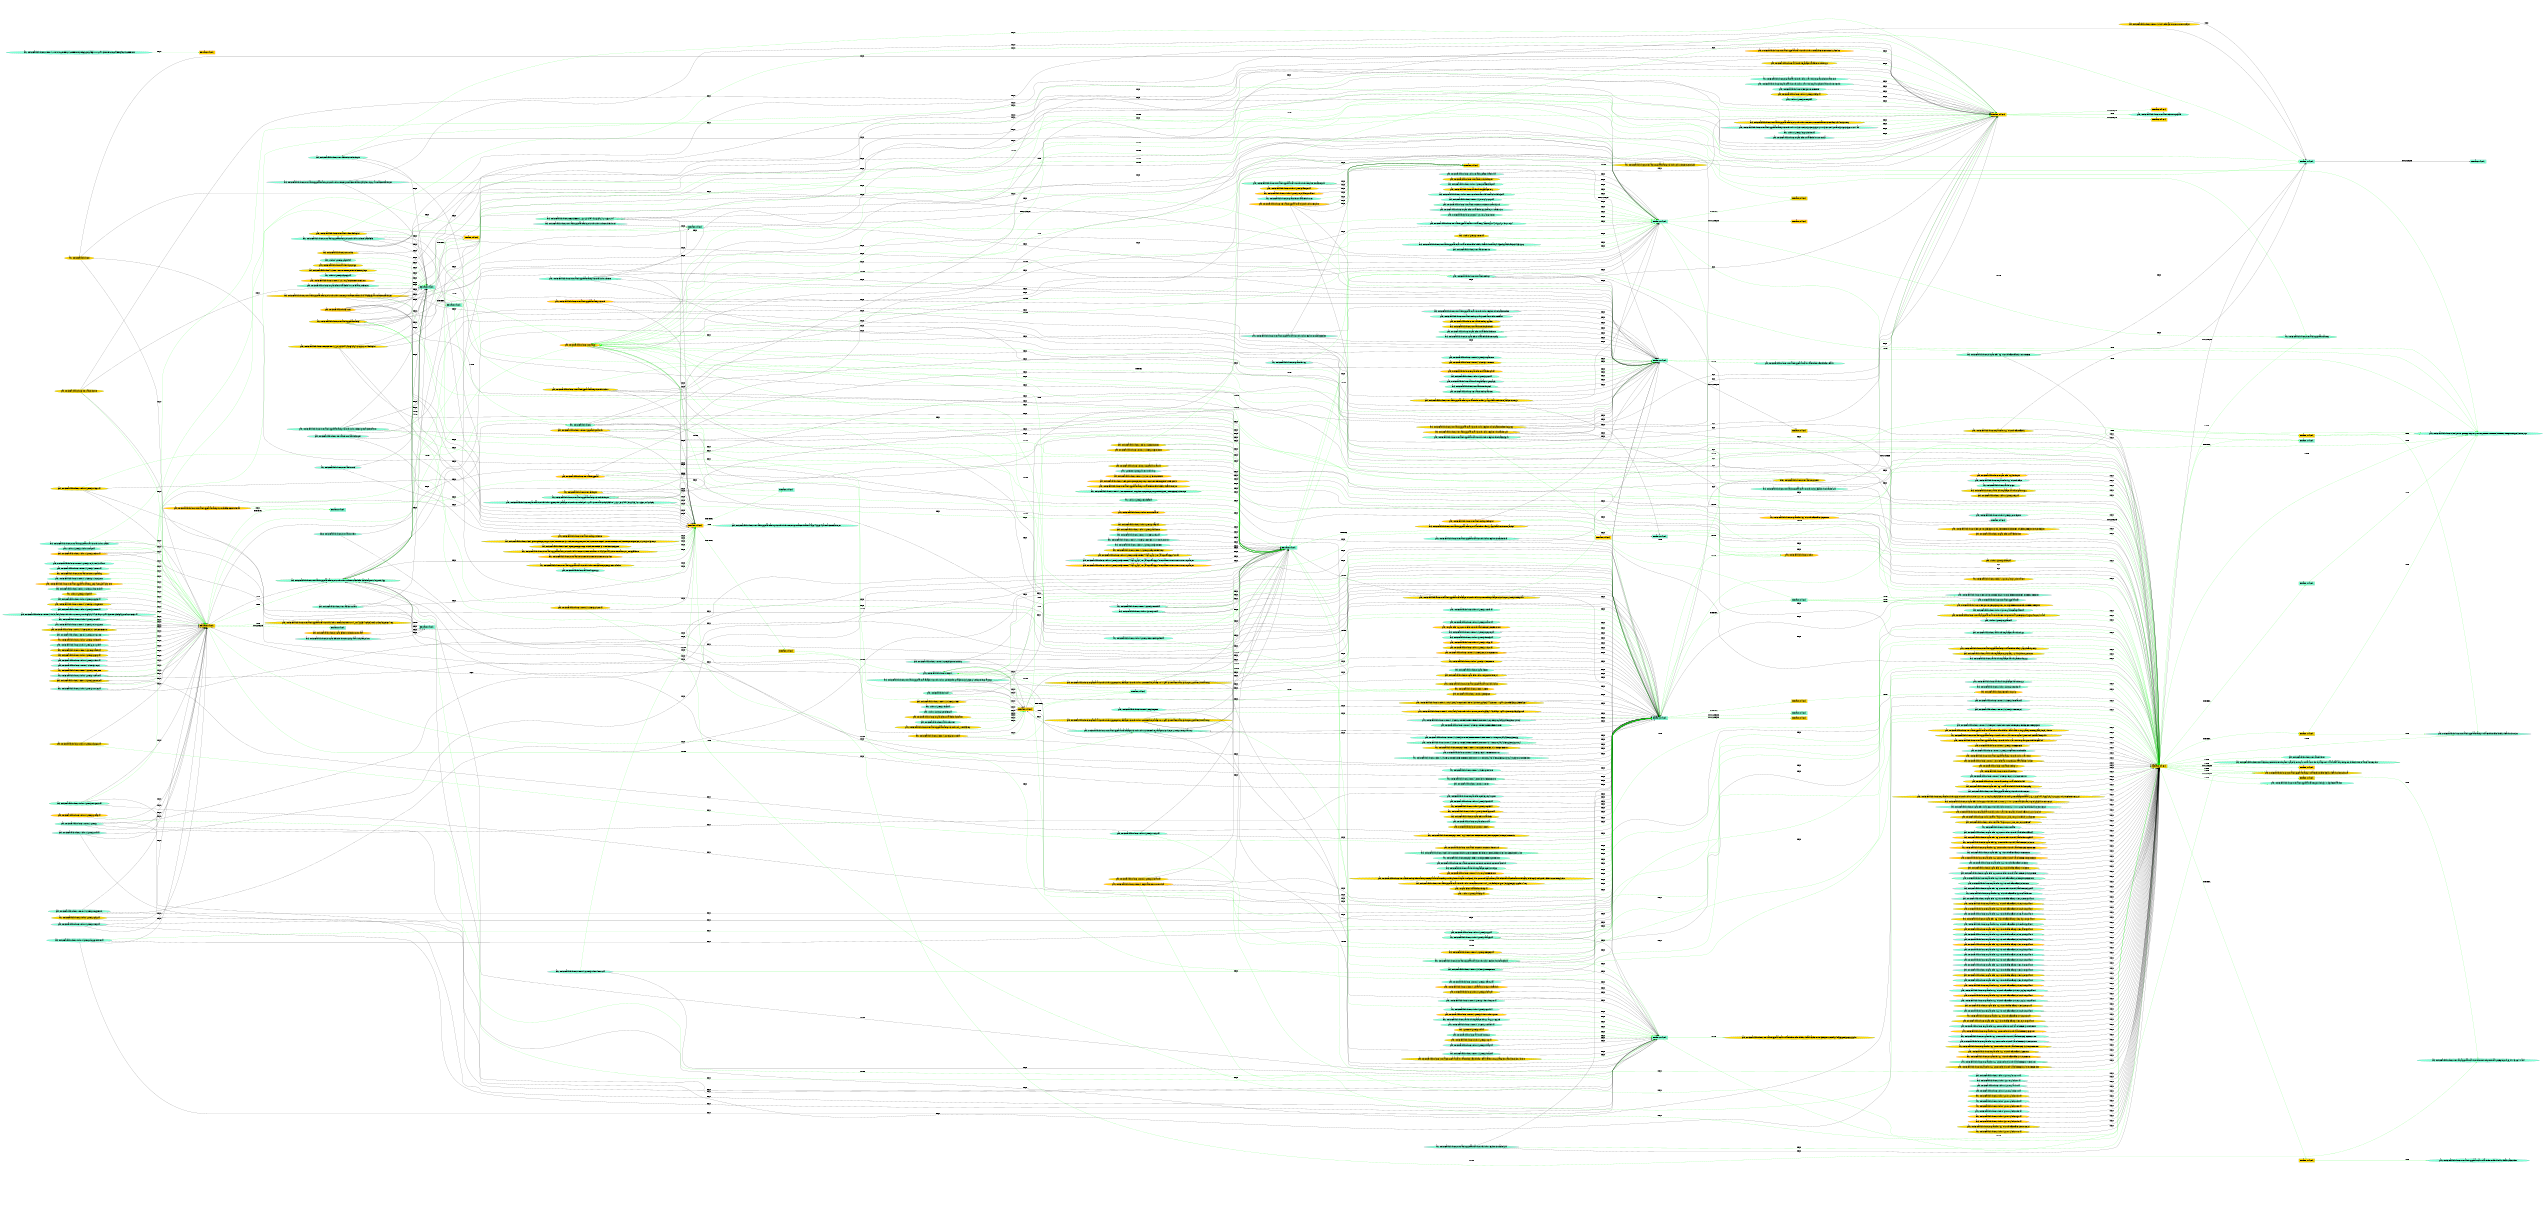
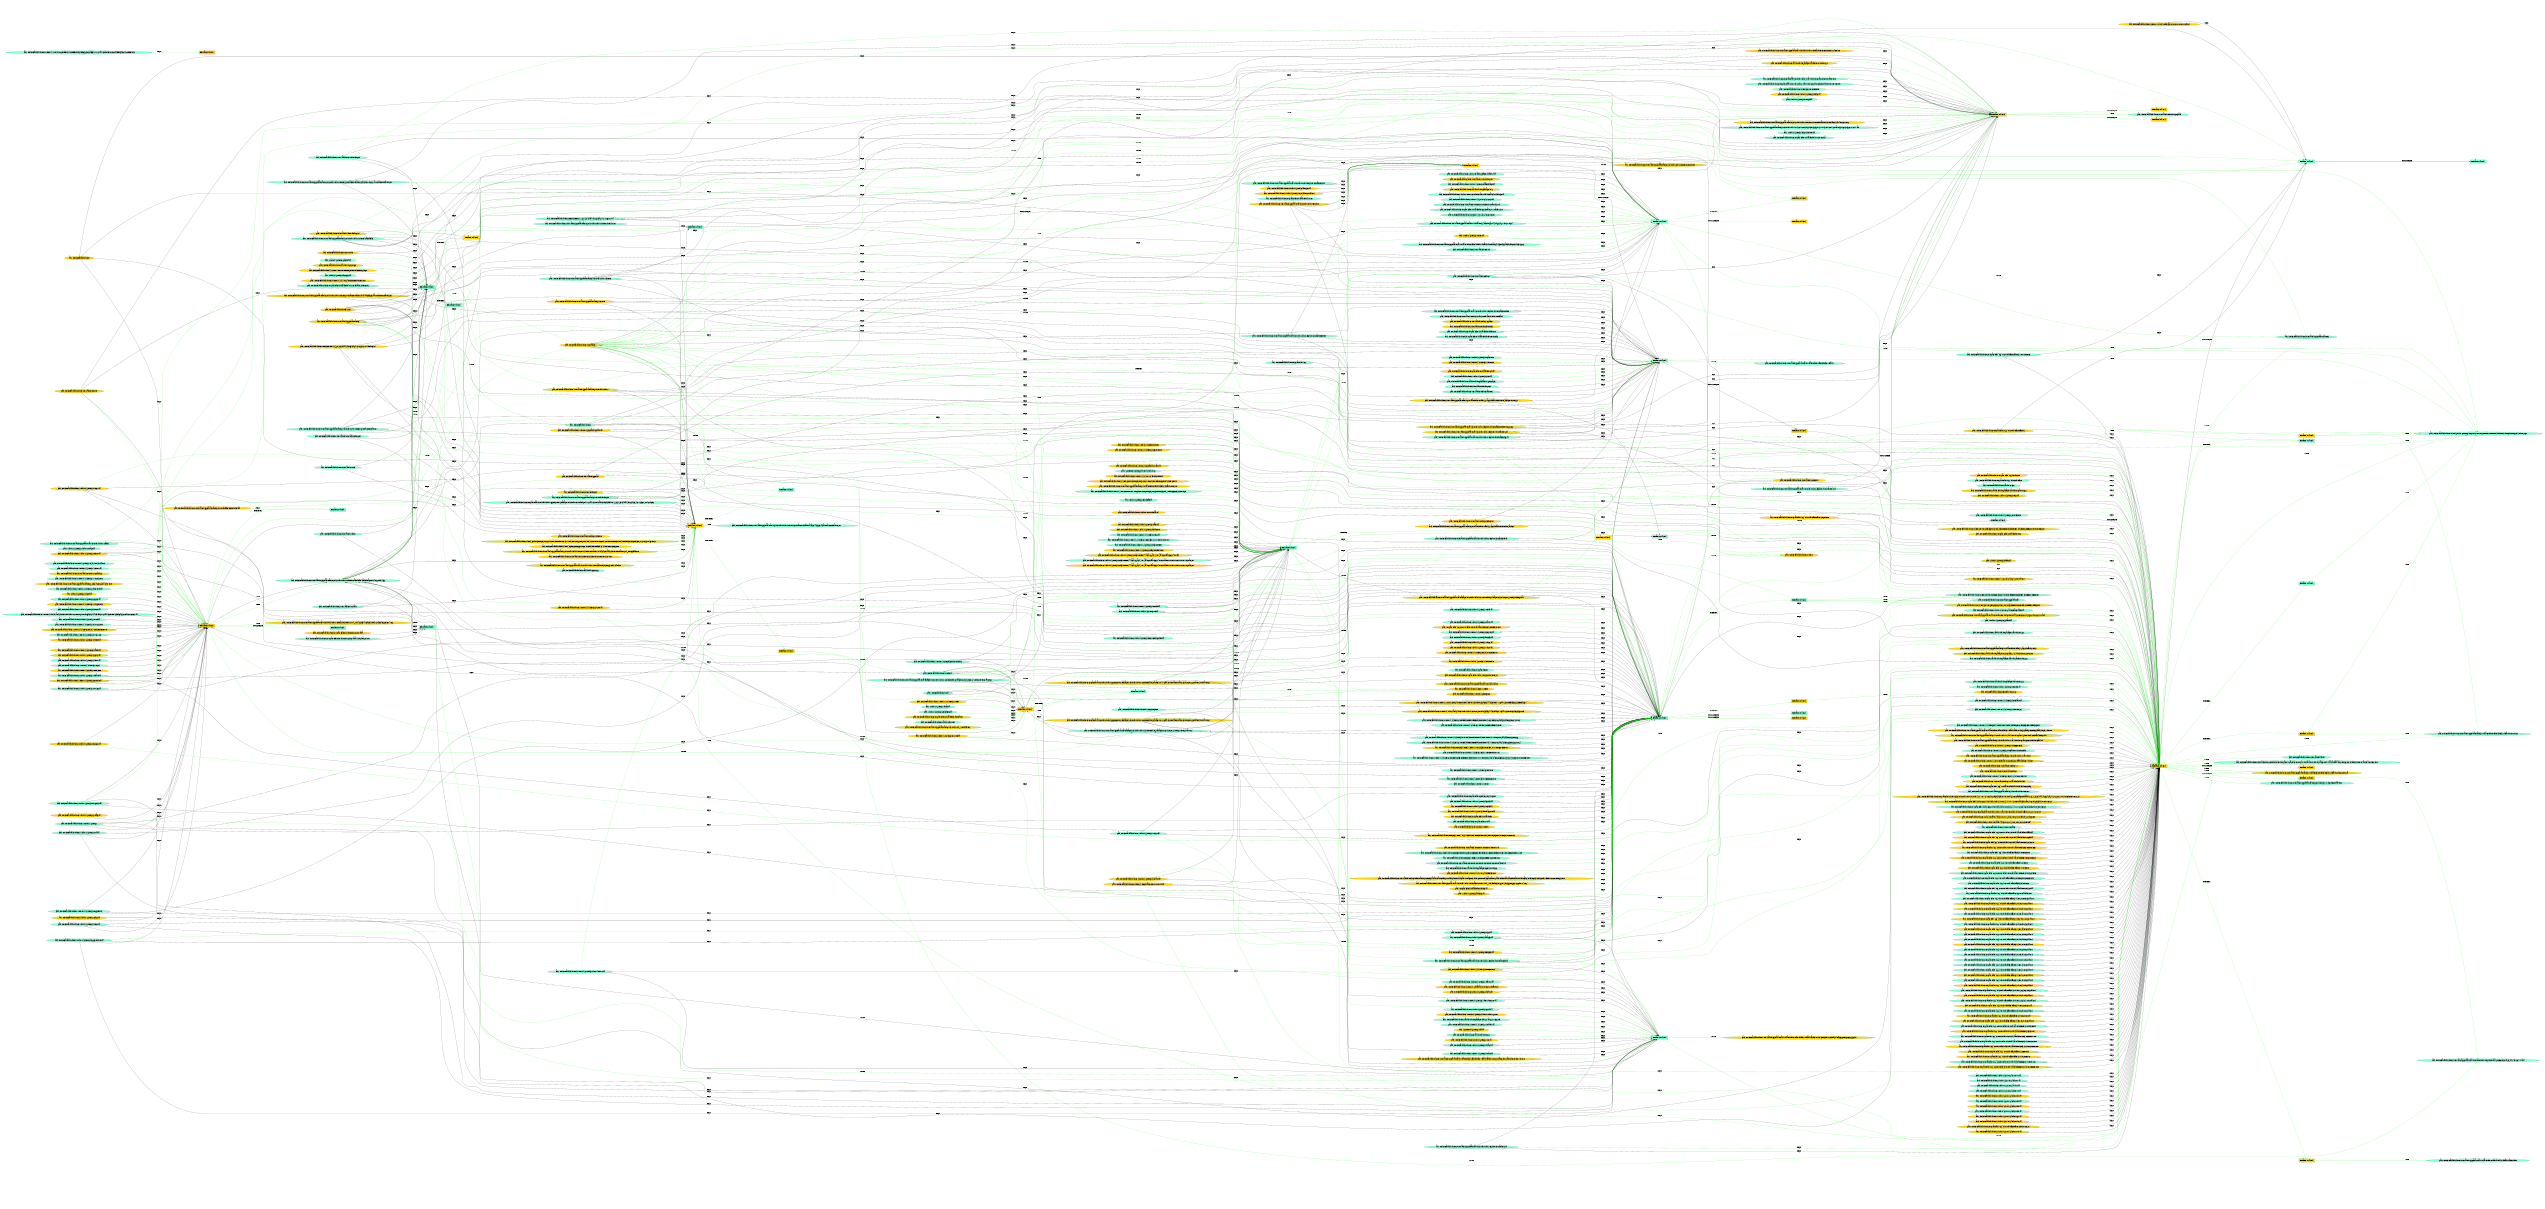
(1799, 480) -> (1799, 480)
(338, 534) -> (338, 534)
(79, 645) -> none
(1471, 970) -> (1471, 970)
